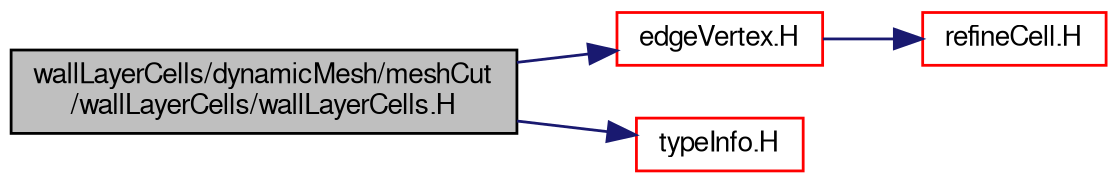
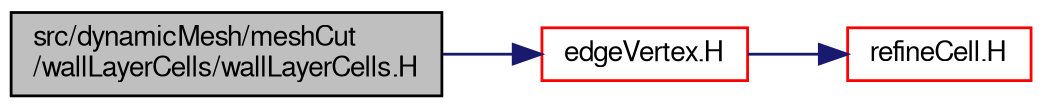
(264, 92) -> (227, 54)
(720, 145) -> none
